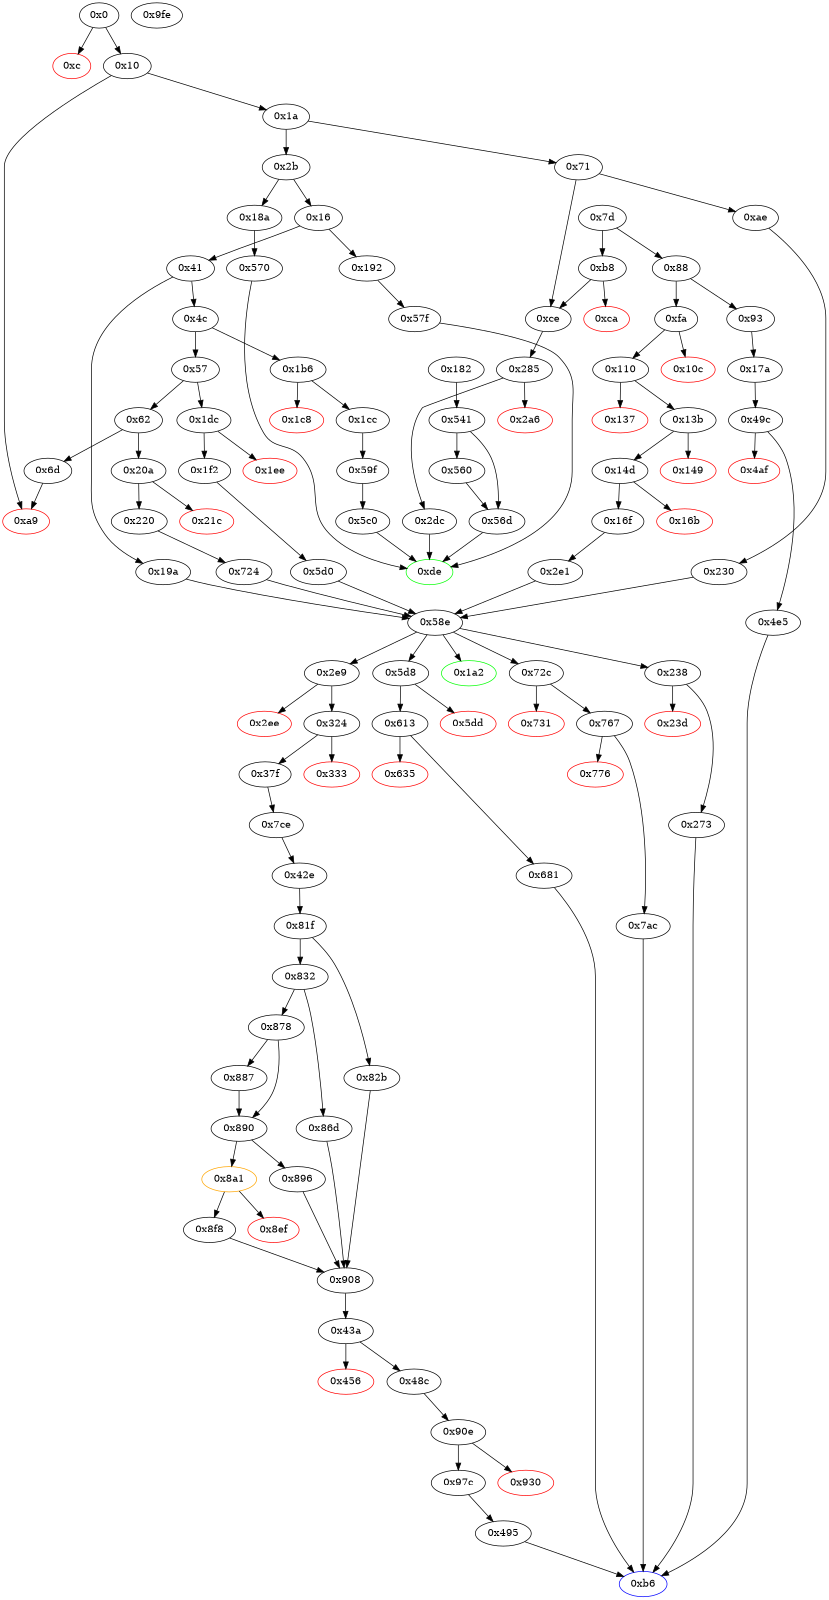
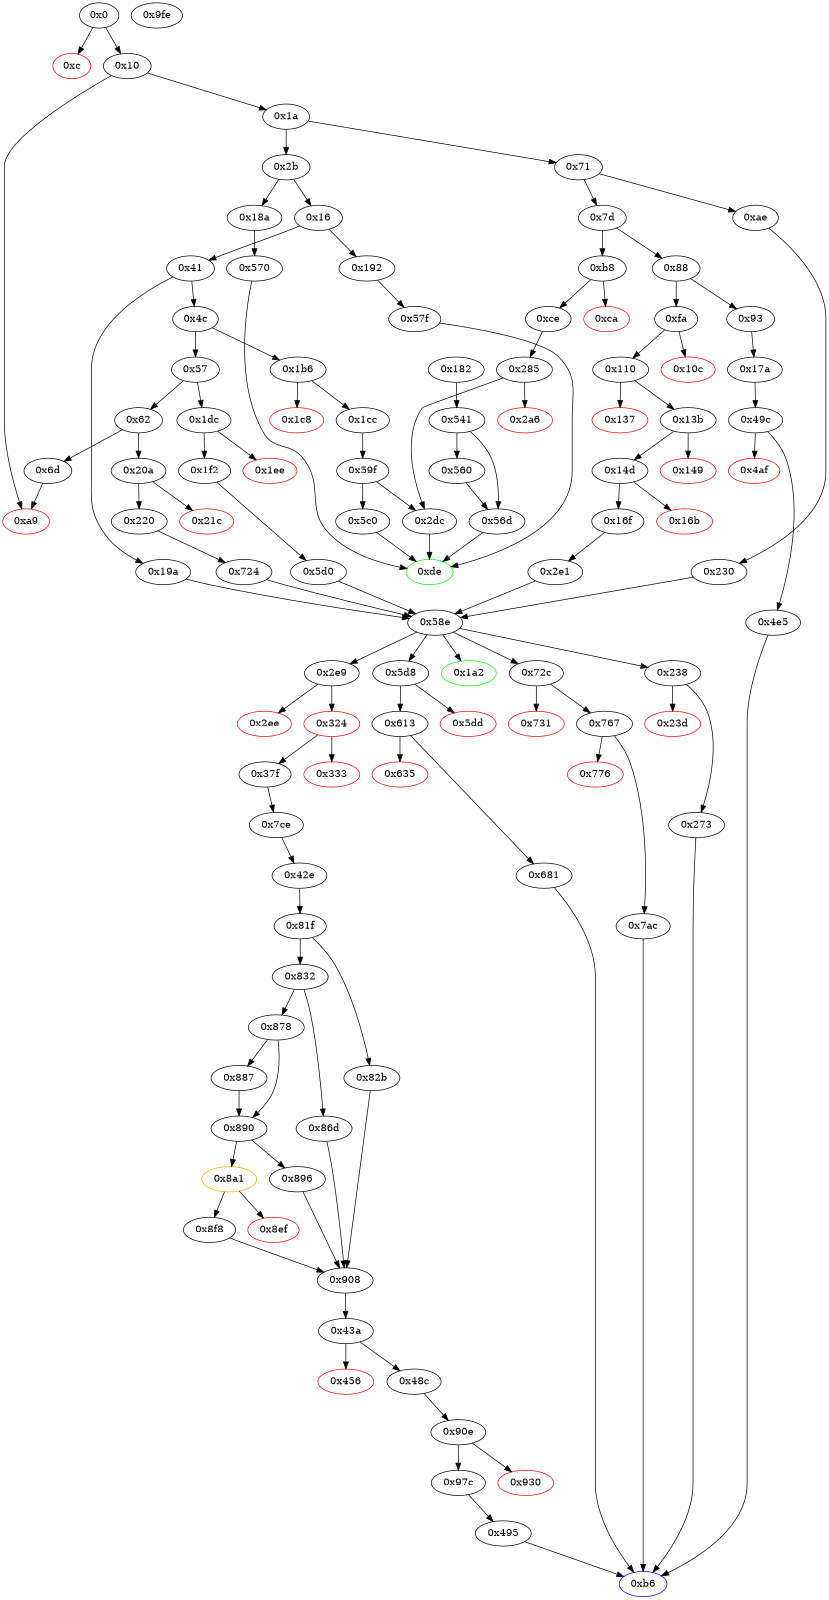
(564, 240) -> (589, 189)
none -> (393, 494)
(332, 724) -> (332, 724)
